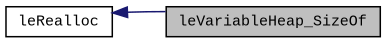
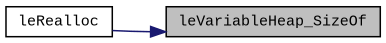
(147, 12) -> (131, 31)
